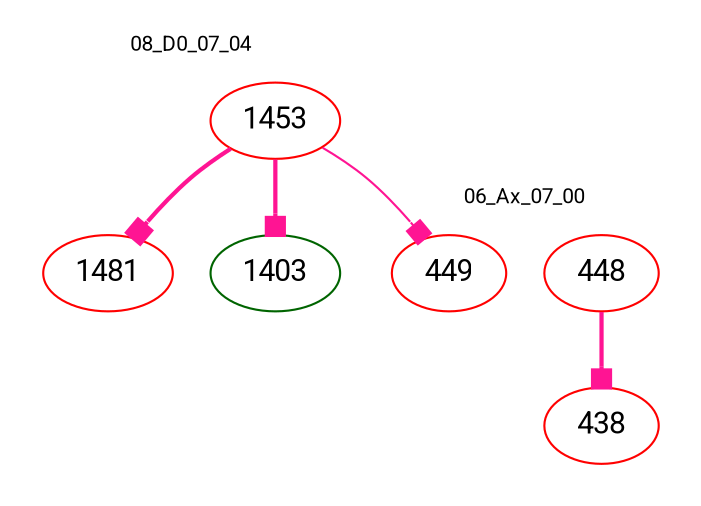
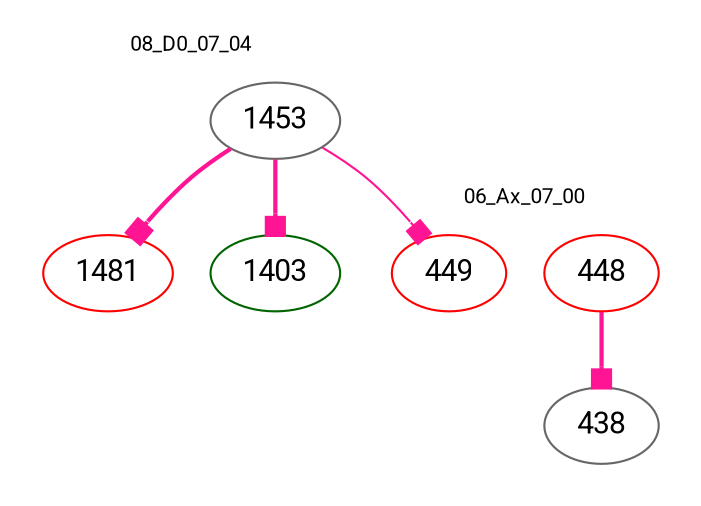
(275, 121) -> (275, 121)
(602, 426) -> (602, 426)
